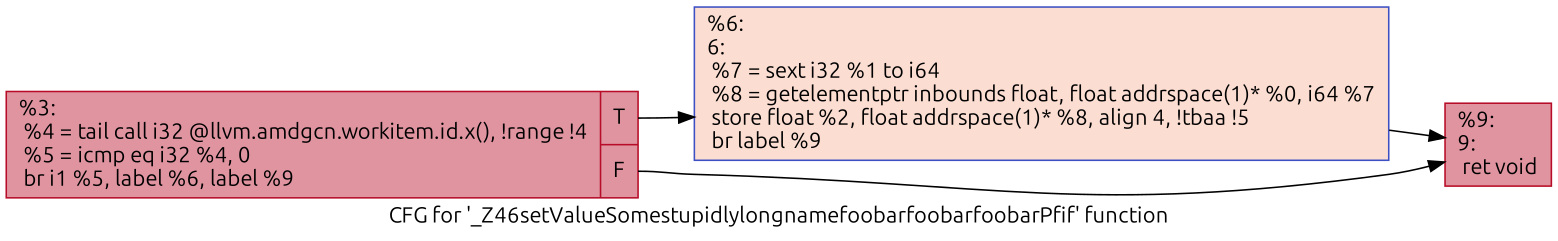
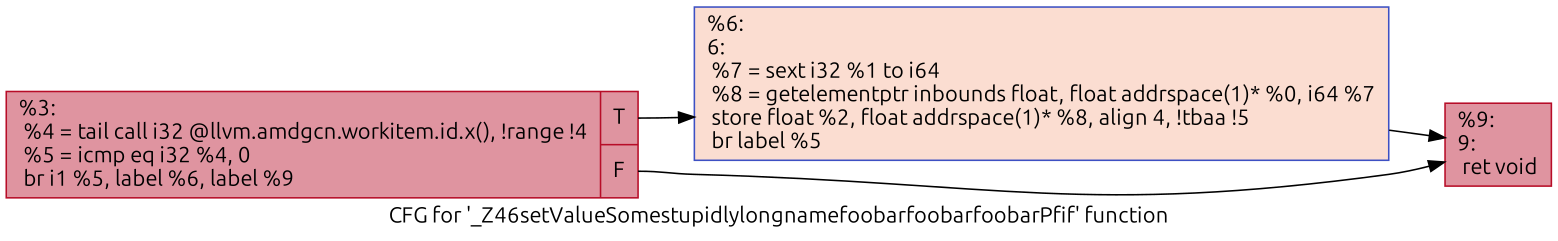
(765, 142) -> (765, 142)
